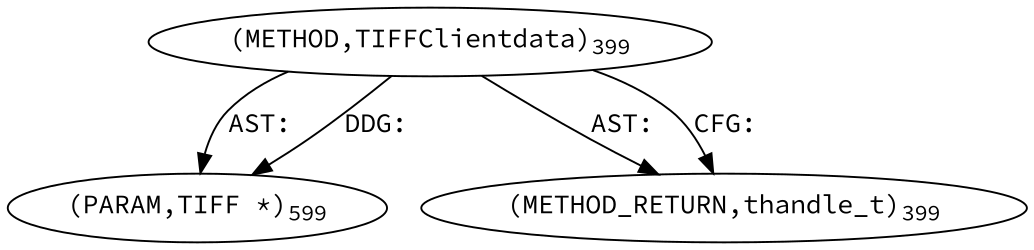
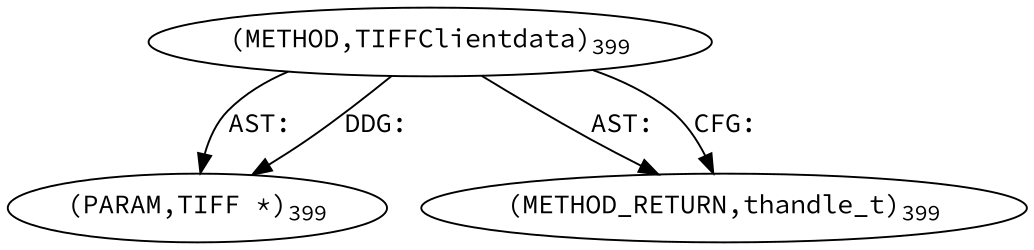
(308, 205) -> (308, 205)
